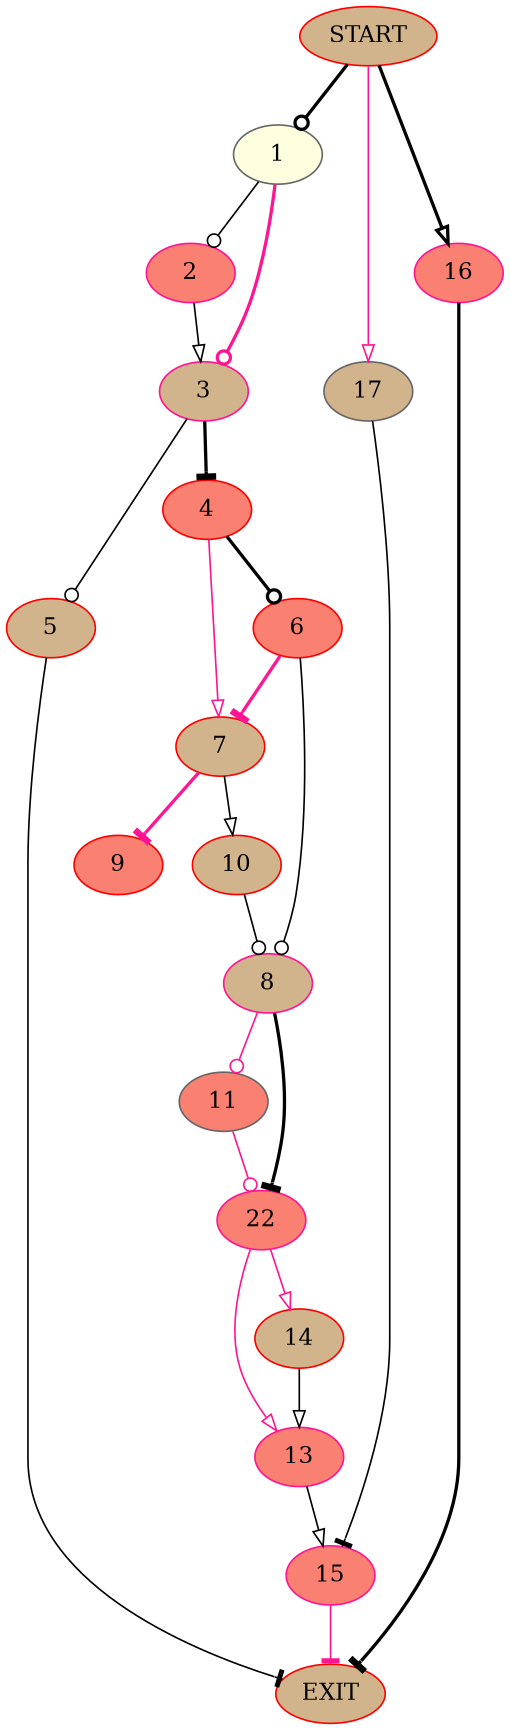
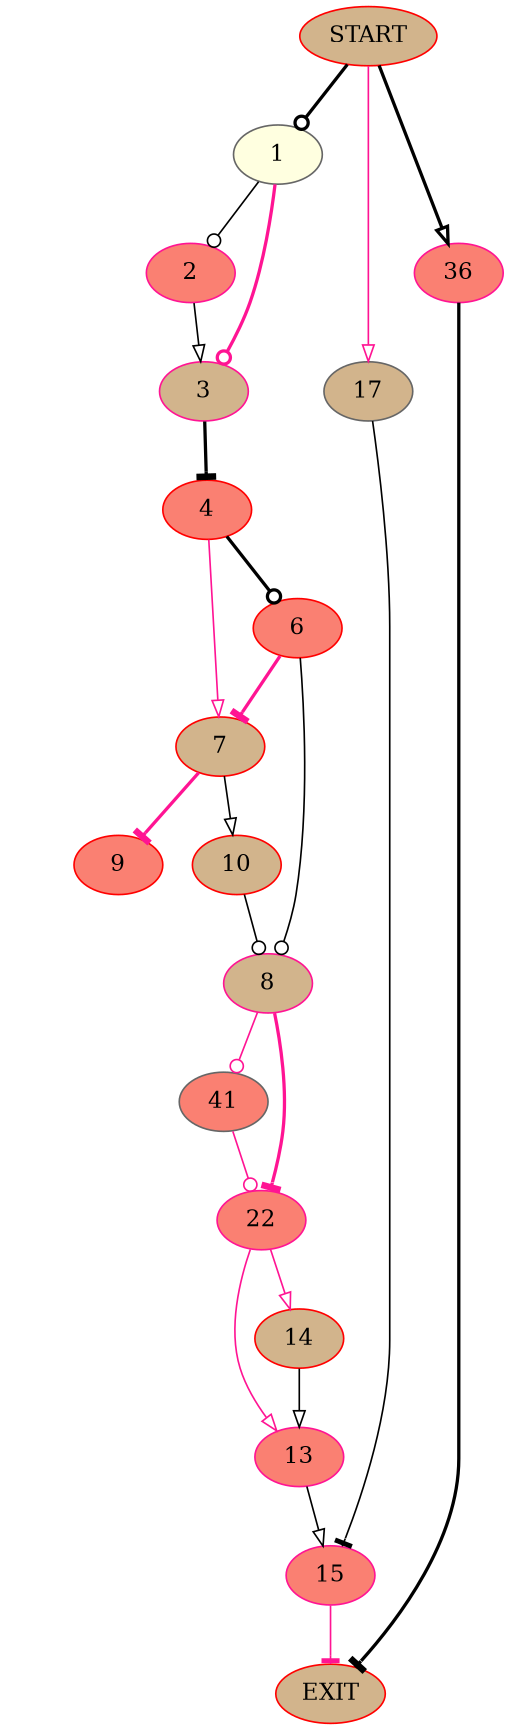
(459, 273) -> (459, 273)
(51, 628) -> none
(284, 1098) -> (284, 1098)
(224, 1102) -> (224, 1102)
